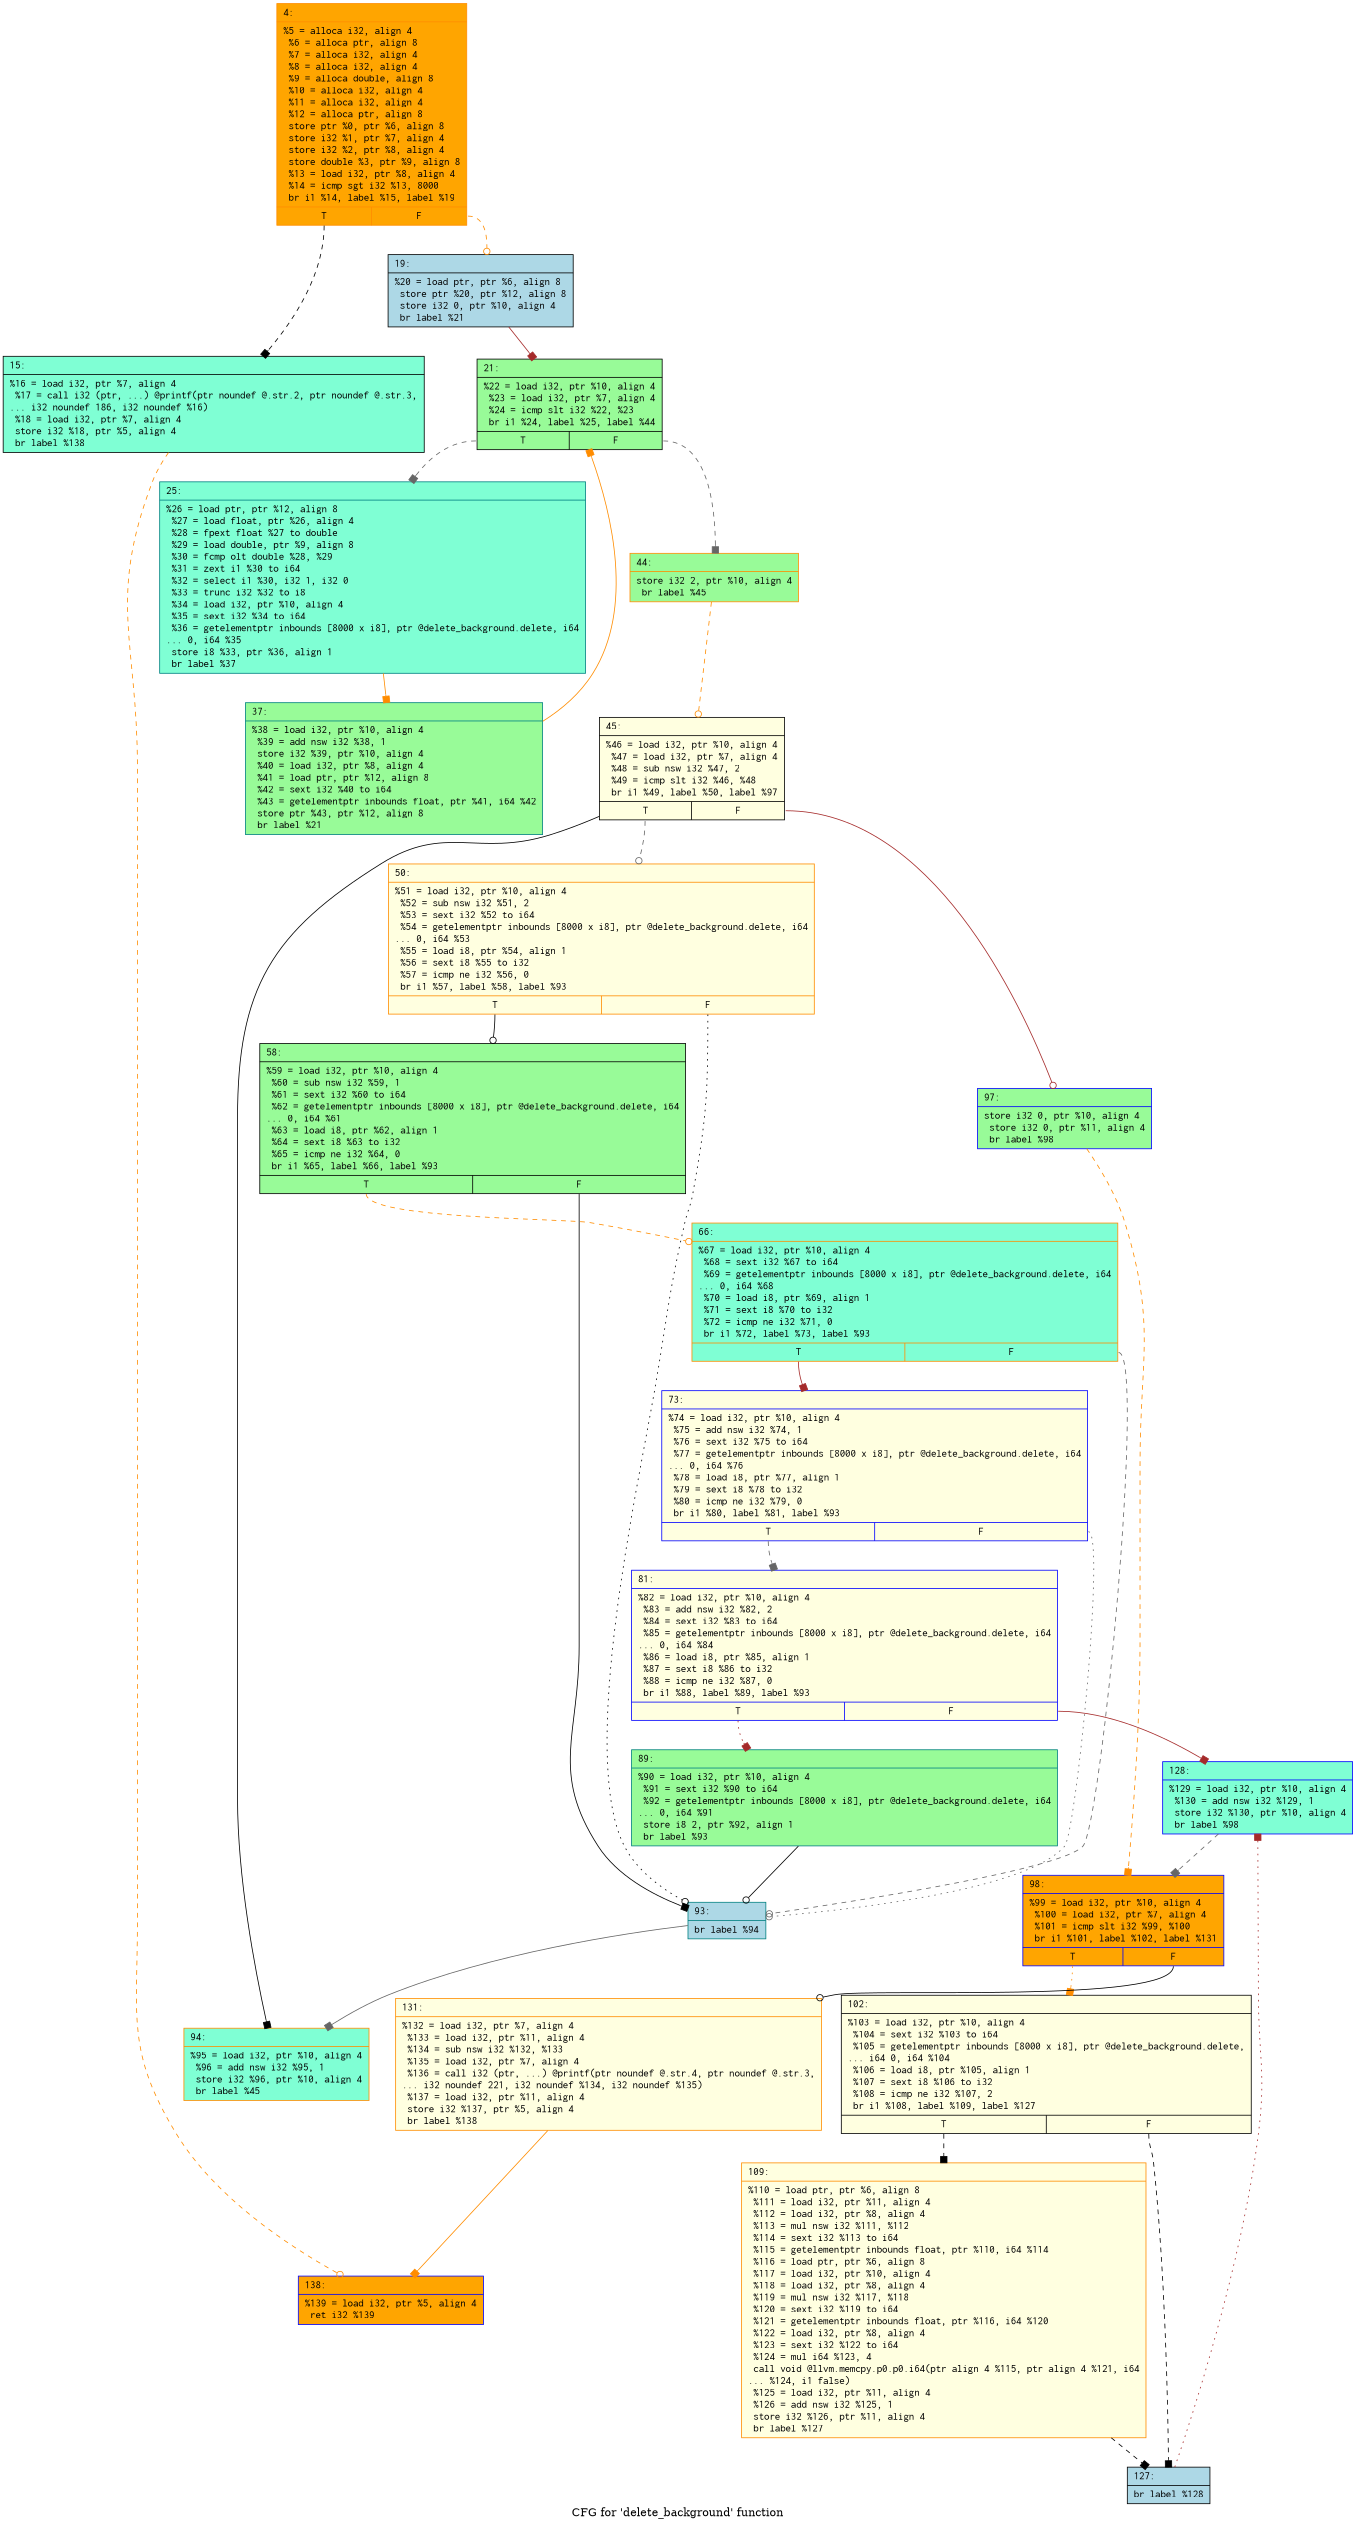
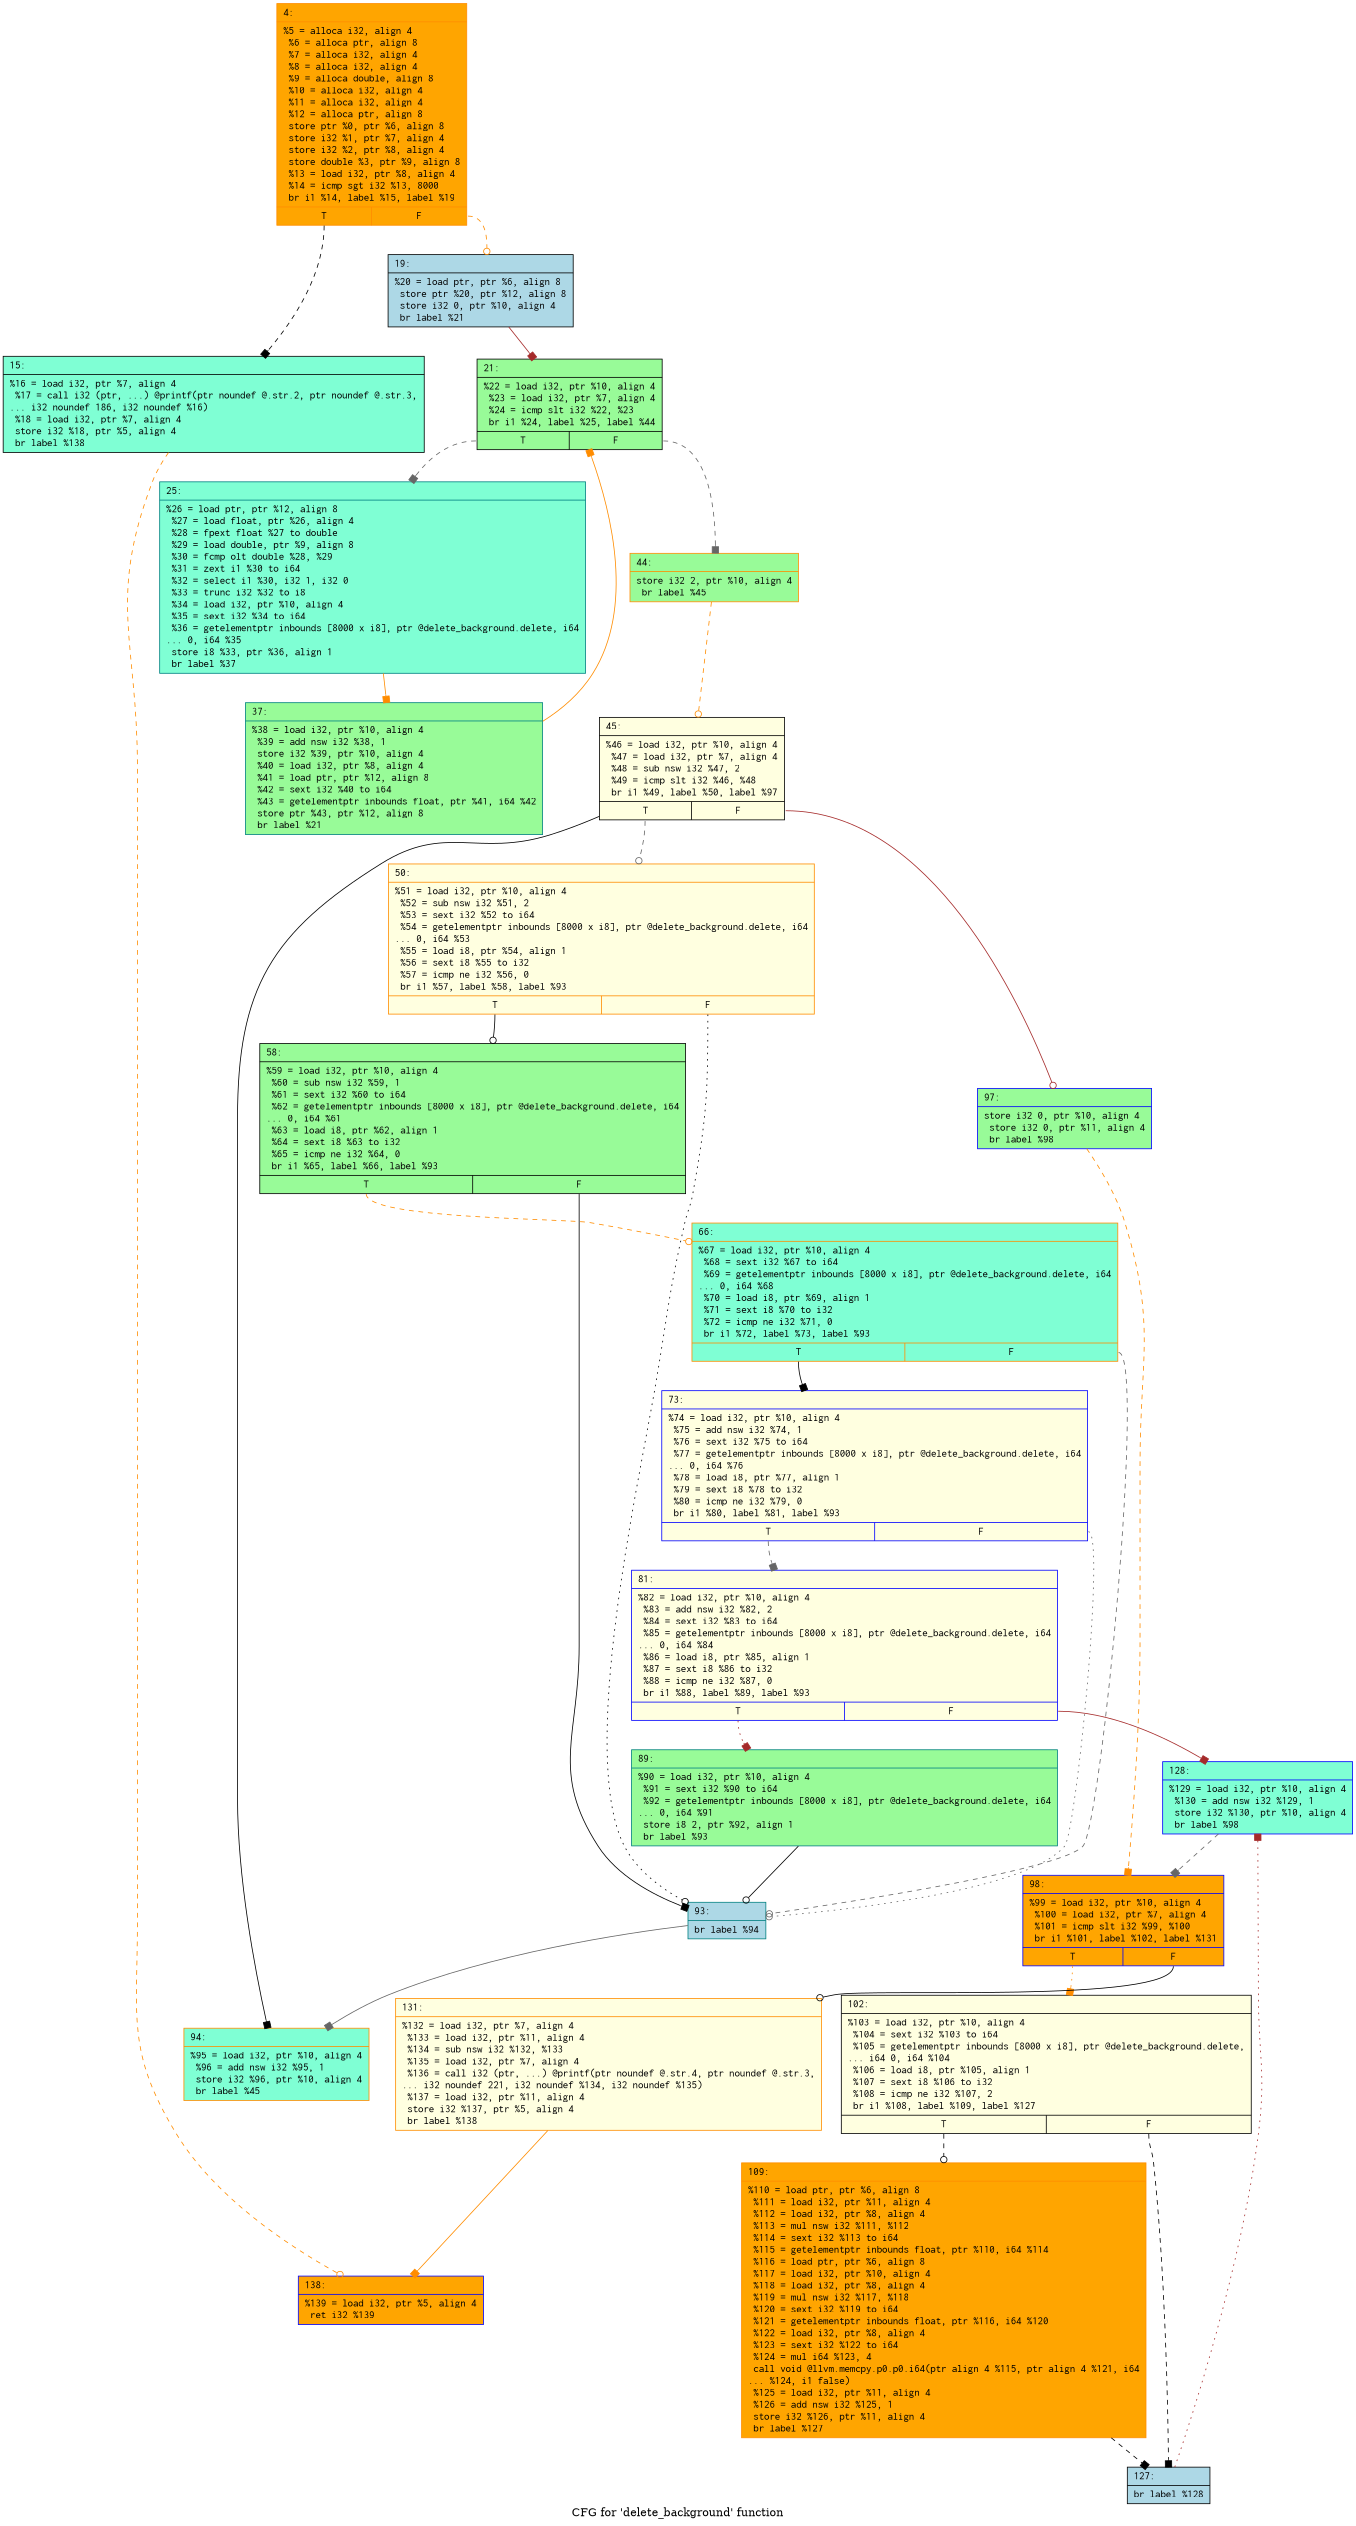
(799, 1372) -> (799, 1372)
(944, 2144) -> (944, 2145)
(944, 2300) -> (944, 2300)
